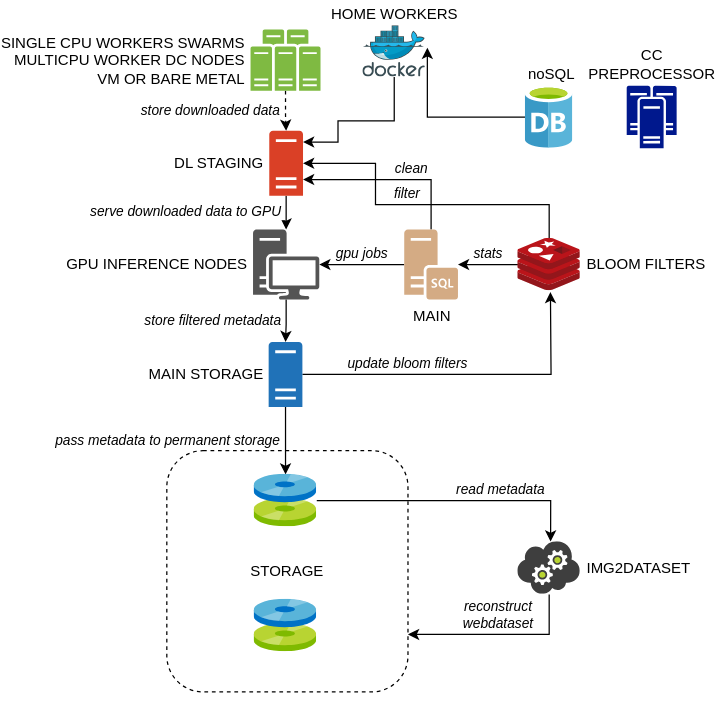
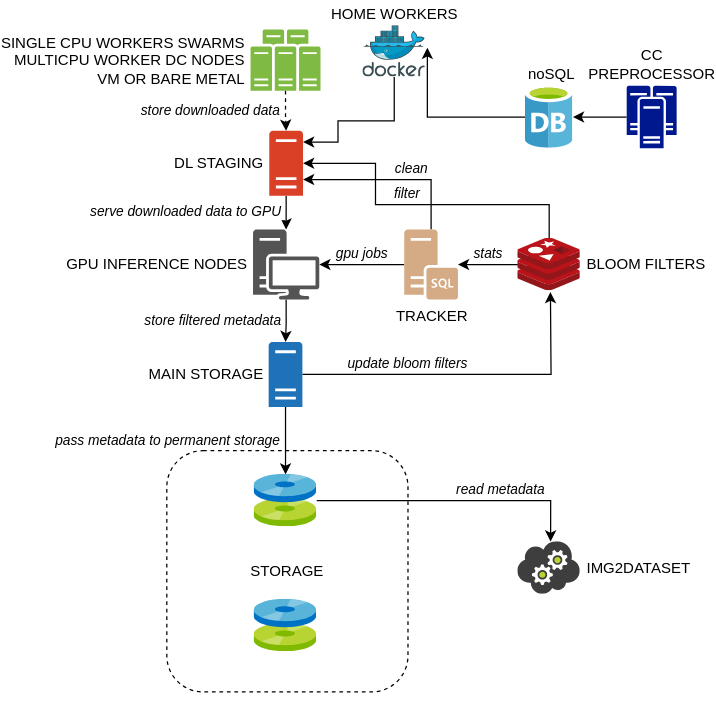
none -> (604, 117)
(433, 317) -> (433, 317)
(503, 634) -> none
